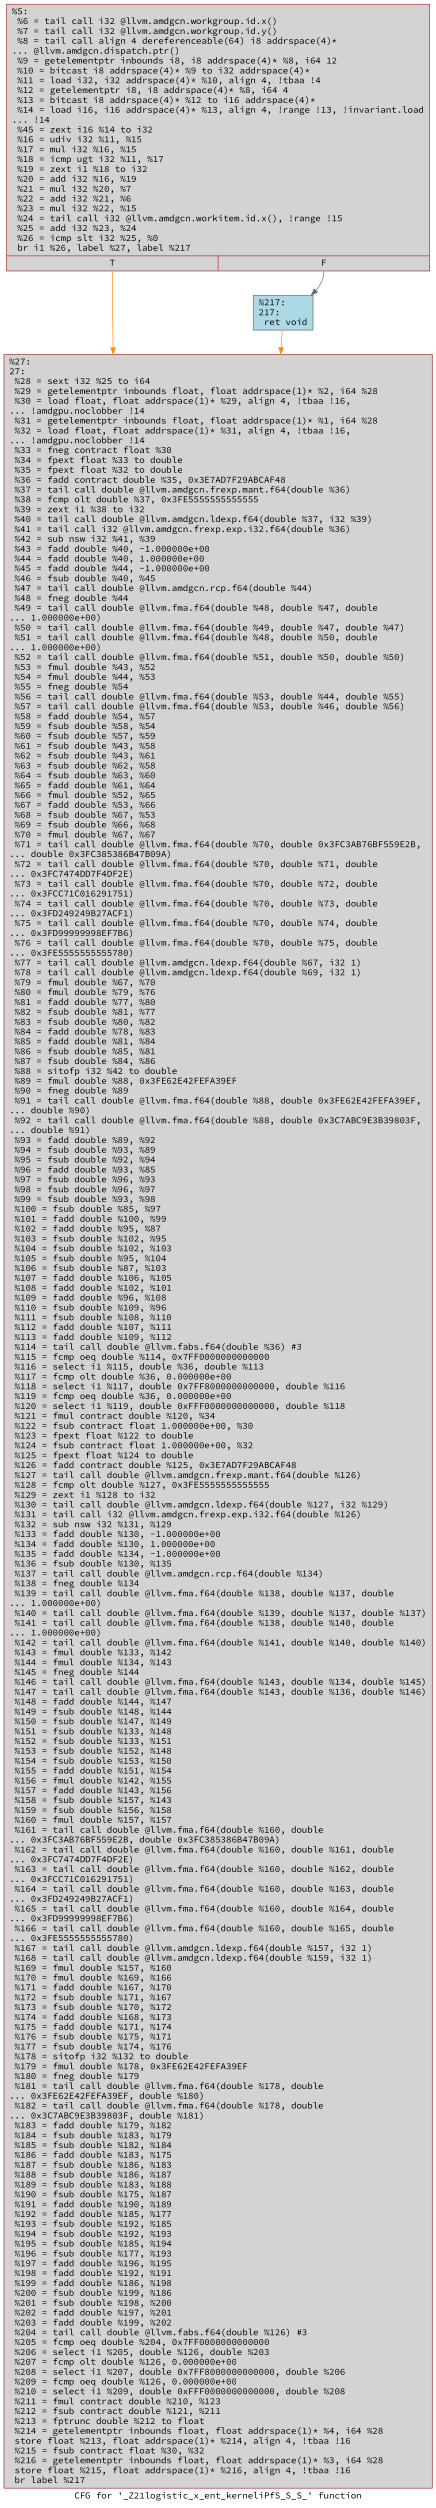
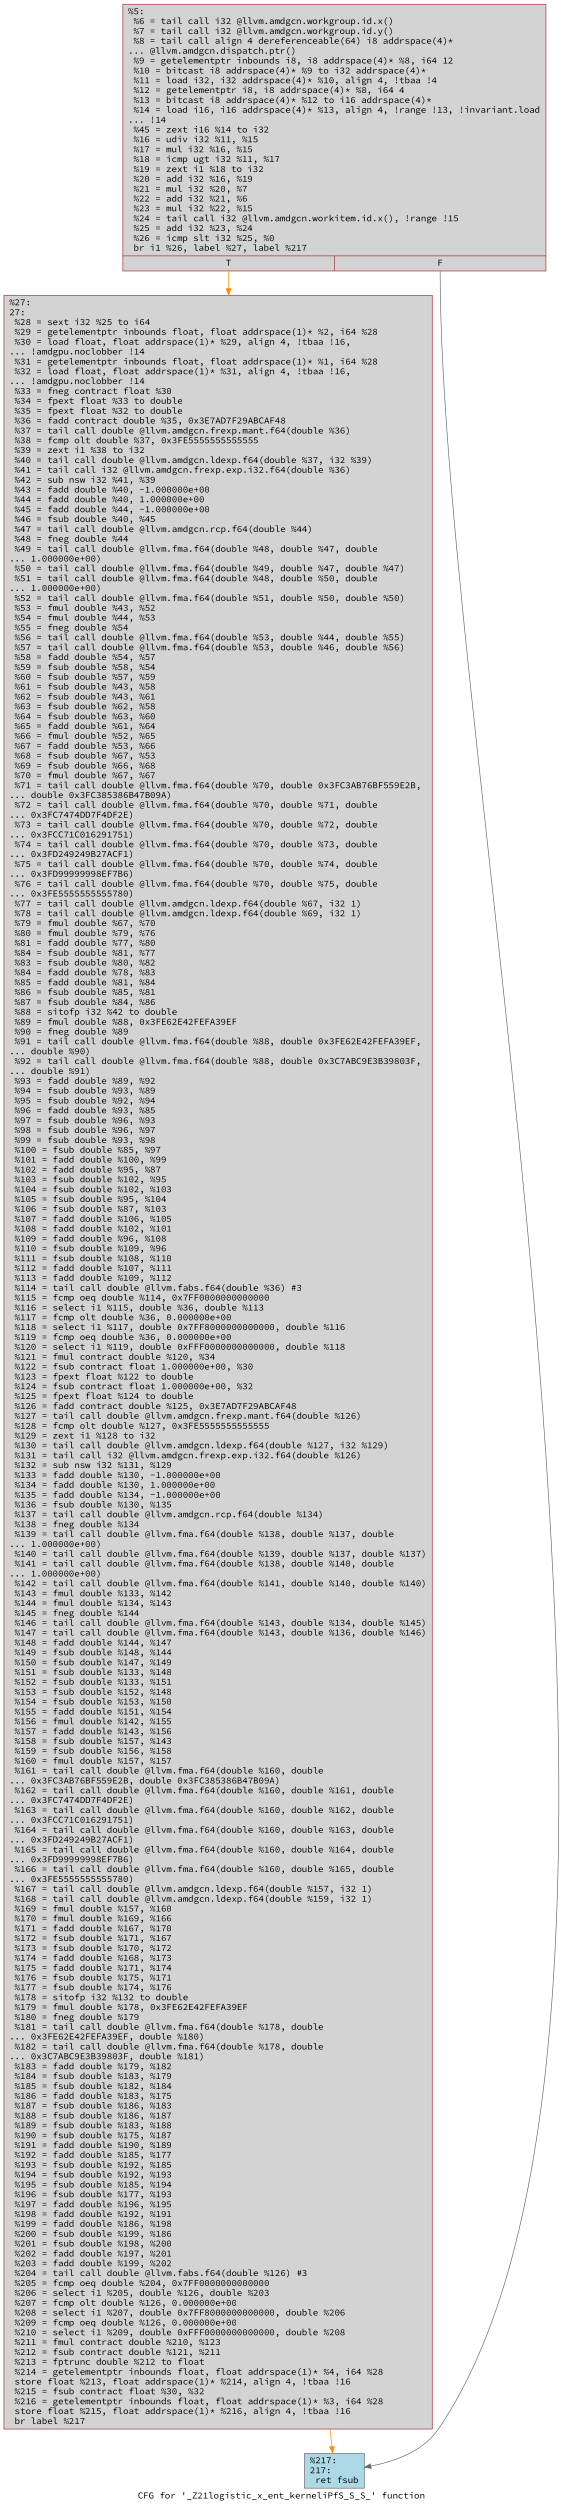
(283, 322) -> (334, 2480)
(282, 339) -> (331, 2438)
(82, 1012) -> (82, 953)
